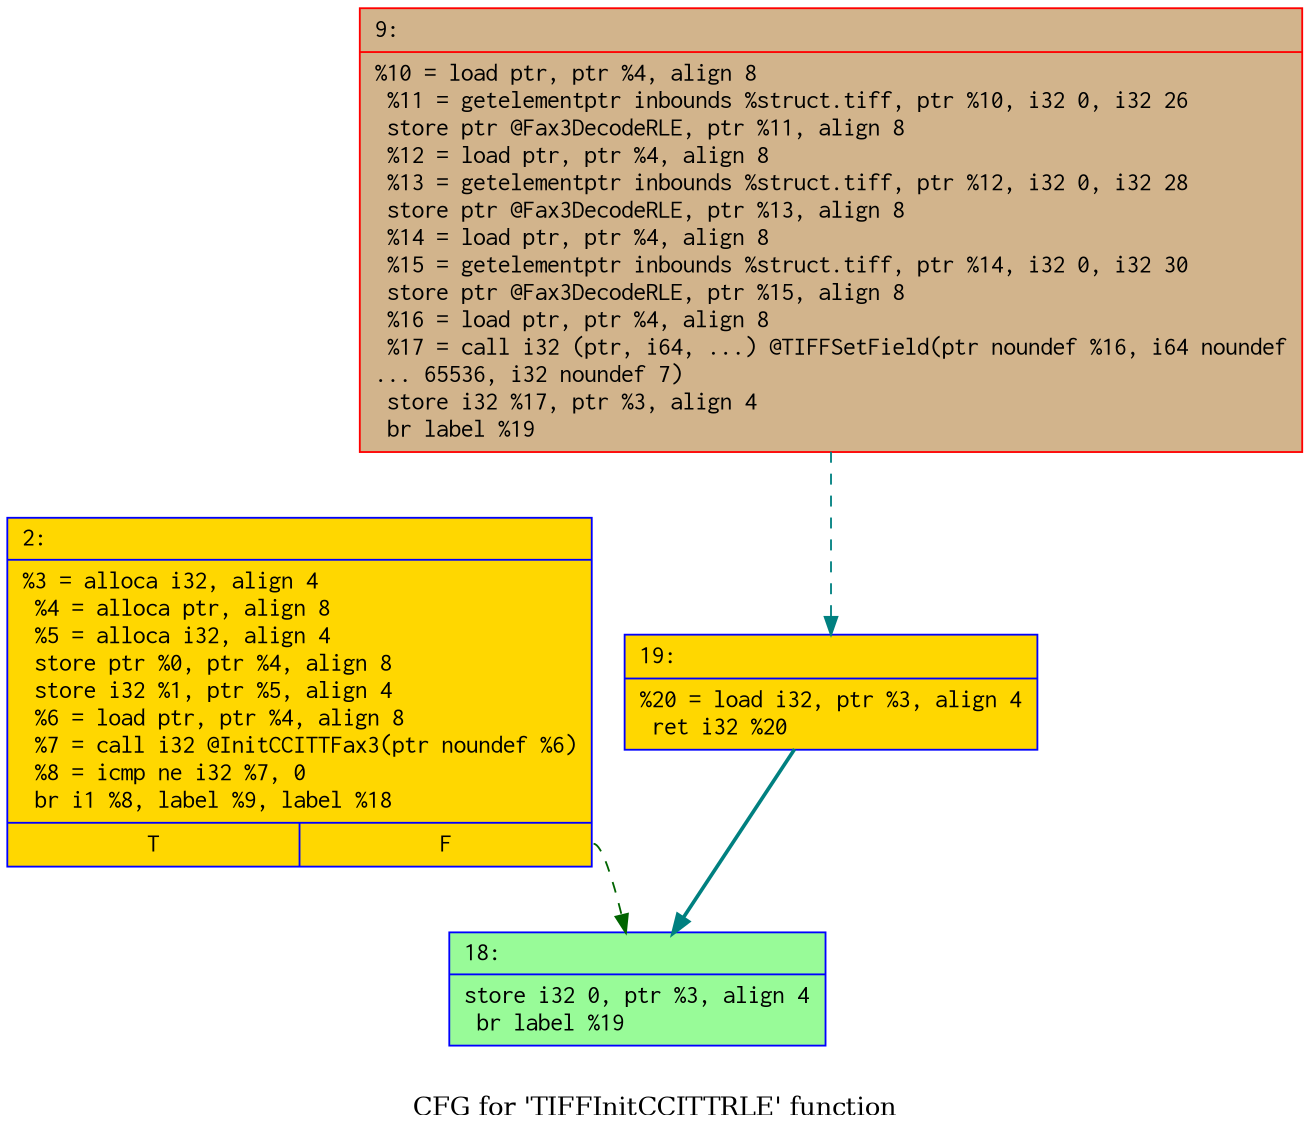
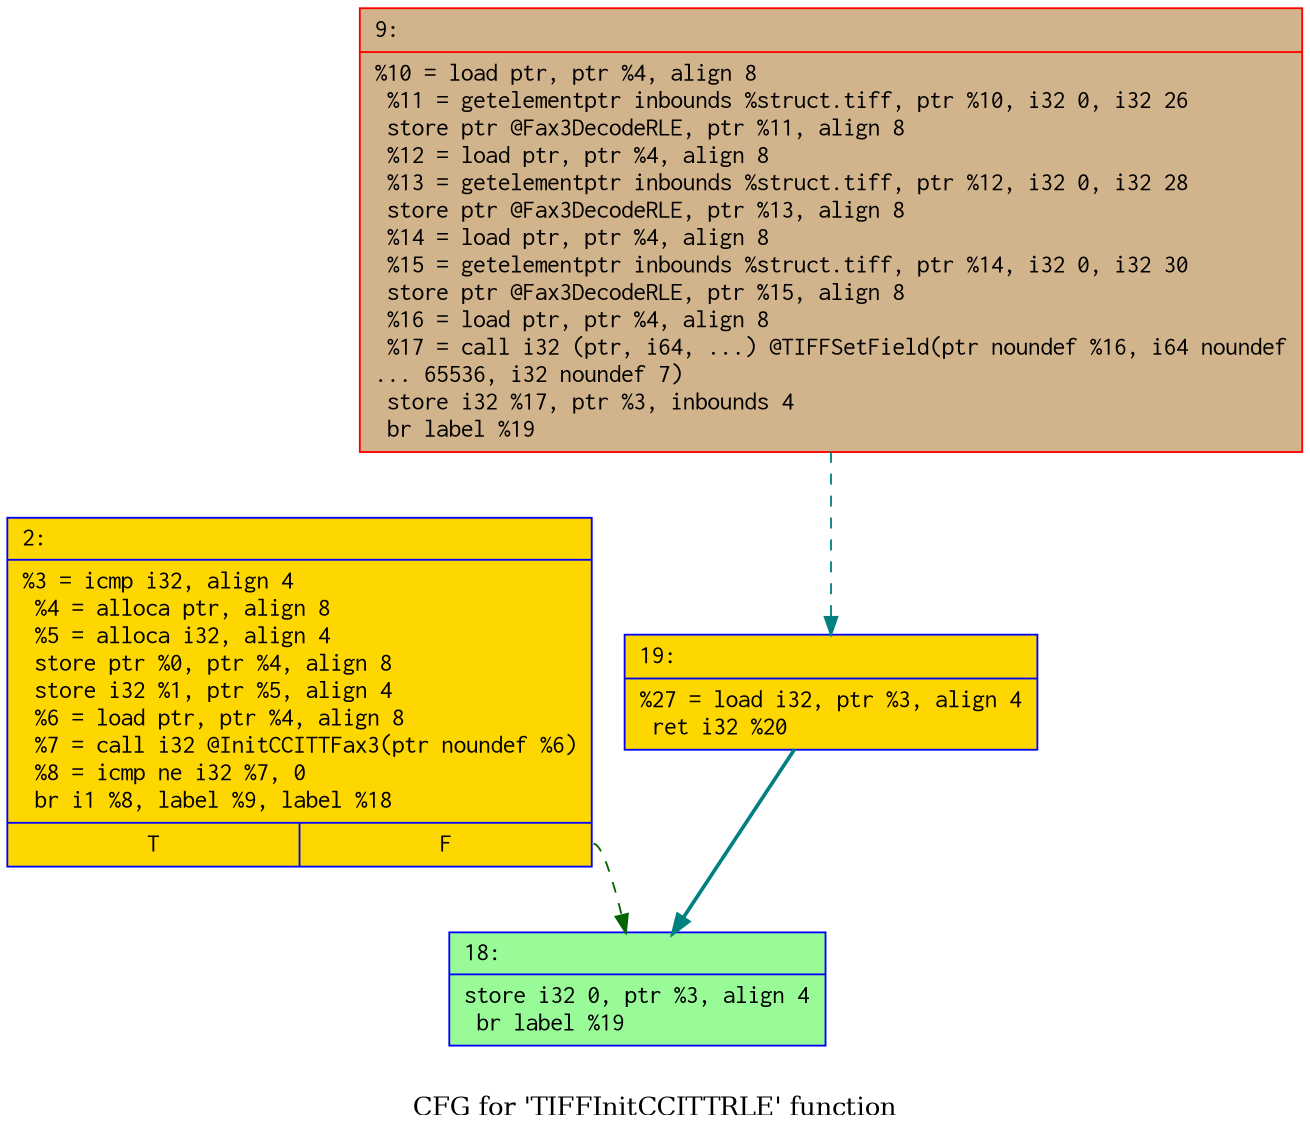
(566, 402) -> (584, 402)
(171, 581) -> (158, 581)
(831, 700) -> (831, 700)
